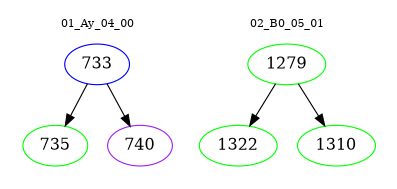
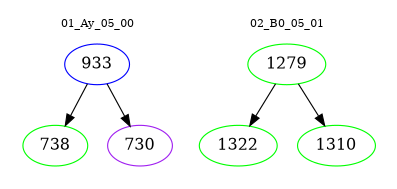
(98, 24) -> (98, 24)
(97, 64) -> (97, 64)
(55, 146) -> (55, 146)
(140, 146) -> (140, 146)
